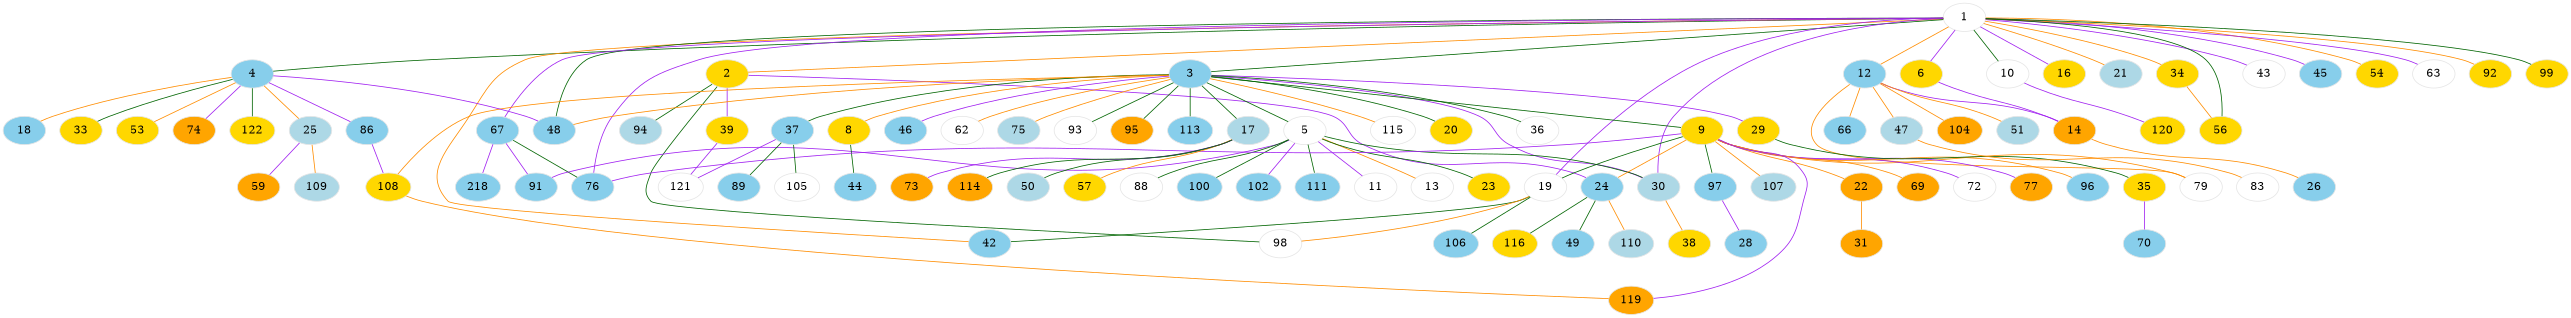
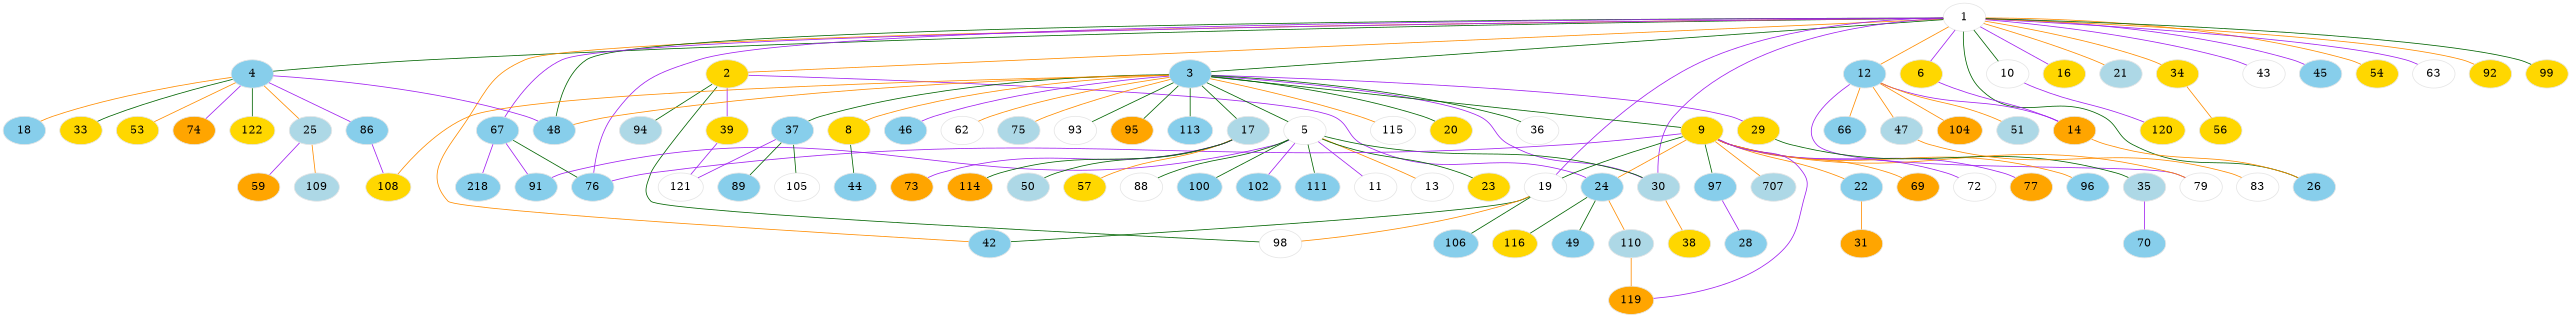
(2128, 33) -> (2111, 123)
(1995, 166) -> (1995, 166)
(1773, 187) -> (1773, 187)
(1862, 187) -> (1862, 187)
(2145, 187) -> (2145, 187)
(1005, 266) -> (1631, 272)
